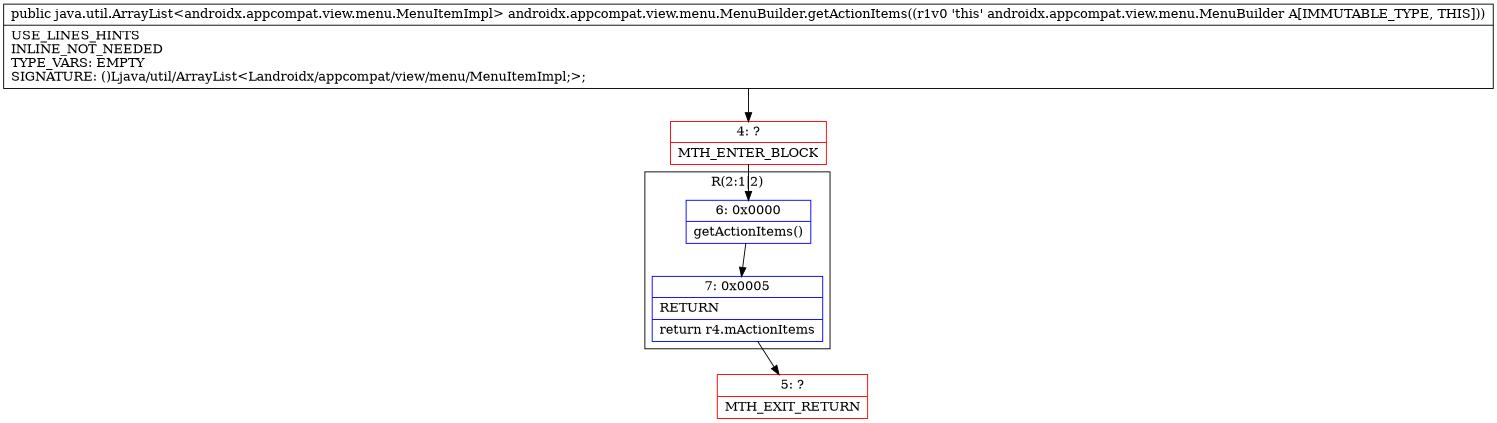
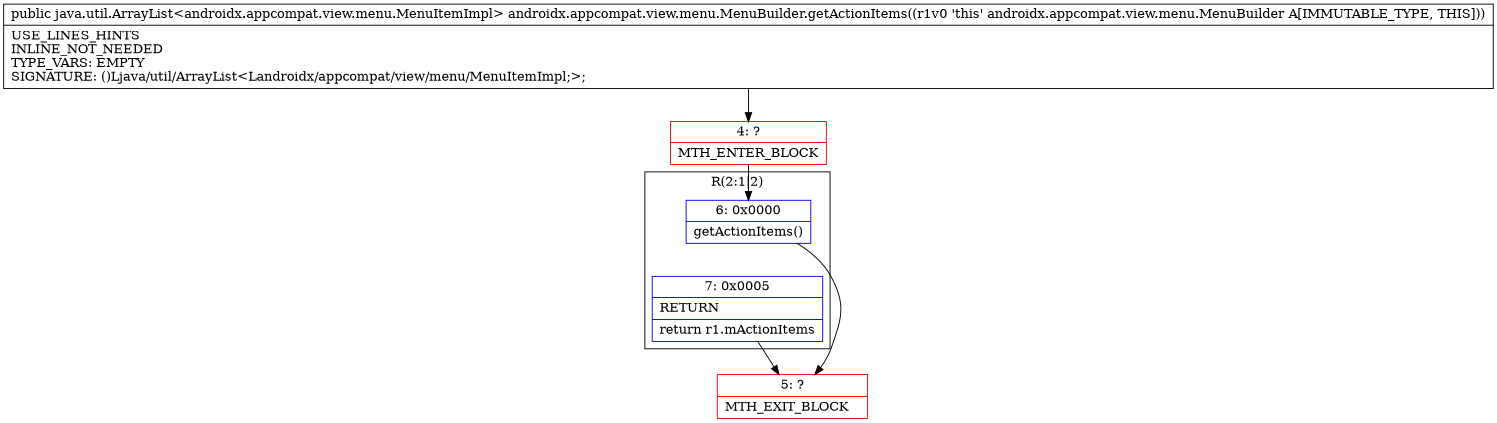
(744, 255) -> (840, 299)
(737, 330) -> (737, 330)
(792, 407) -> (787, 407)
